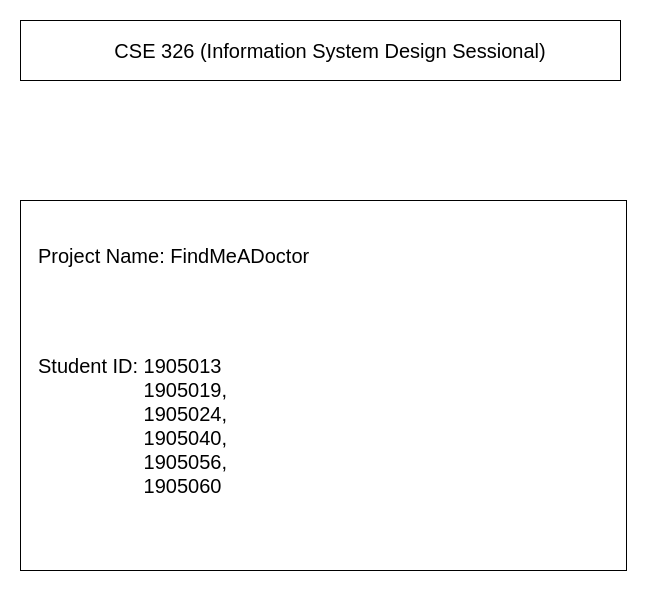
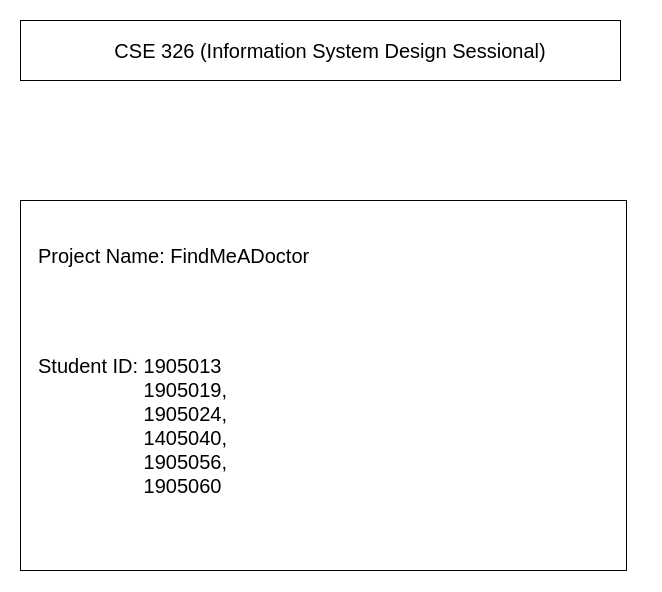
(137, 426) -> (137, 426)
